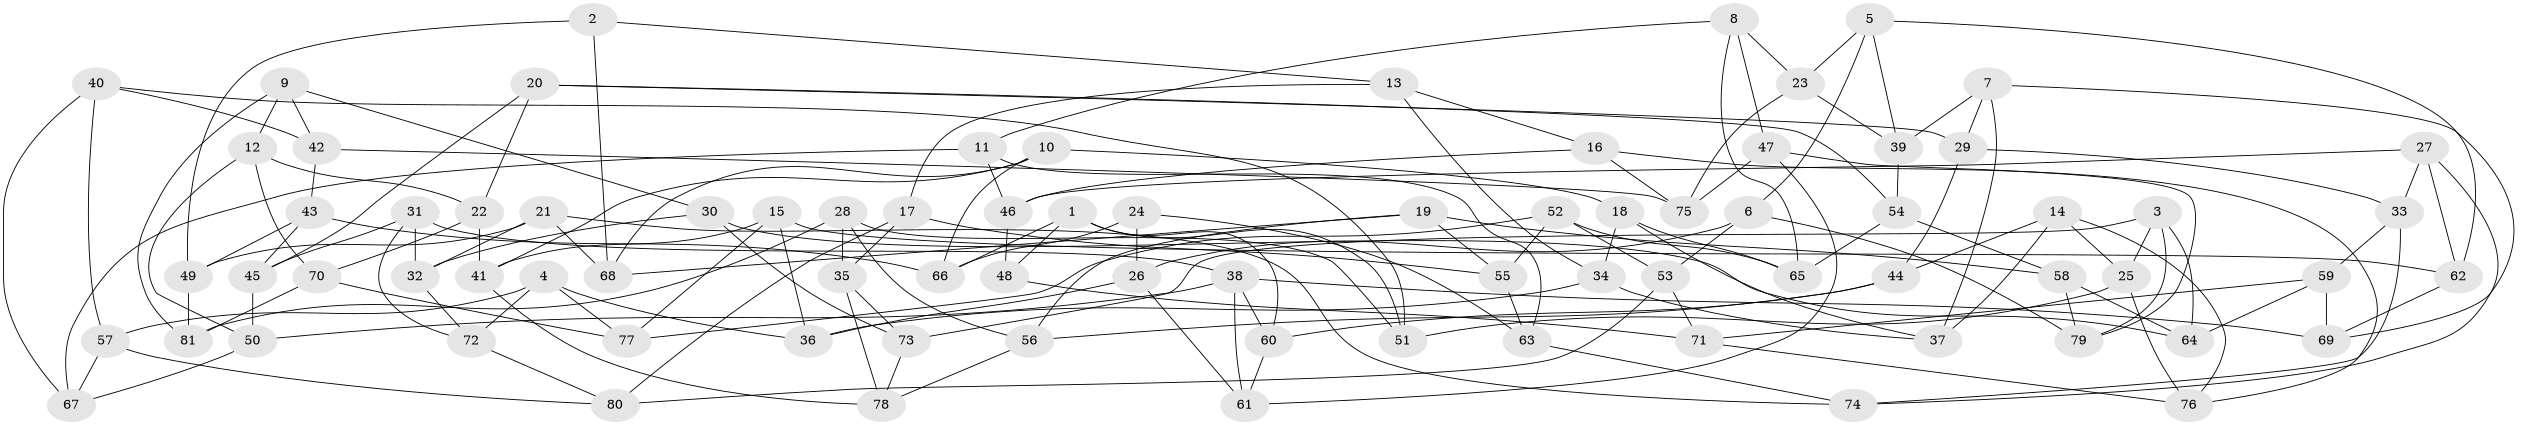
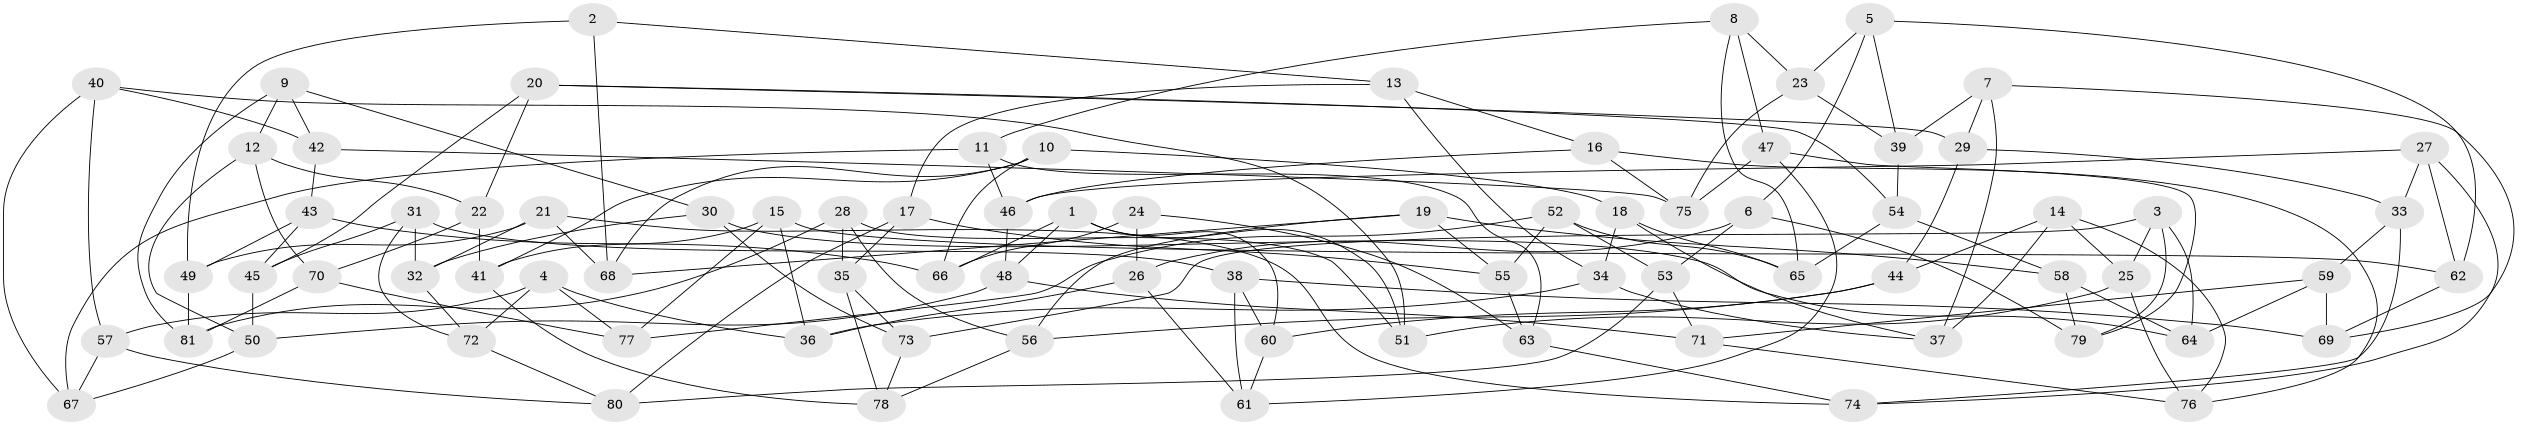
(746, 318) -> (633, 323)
